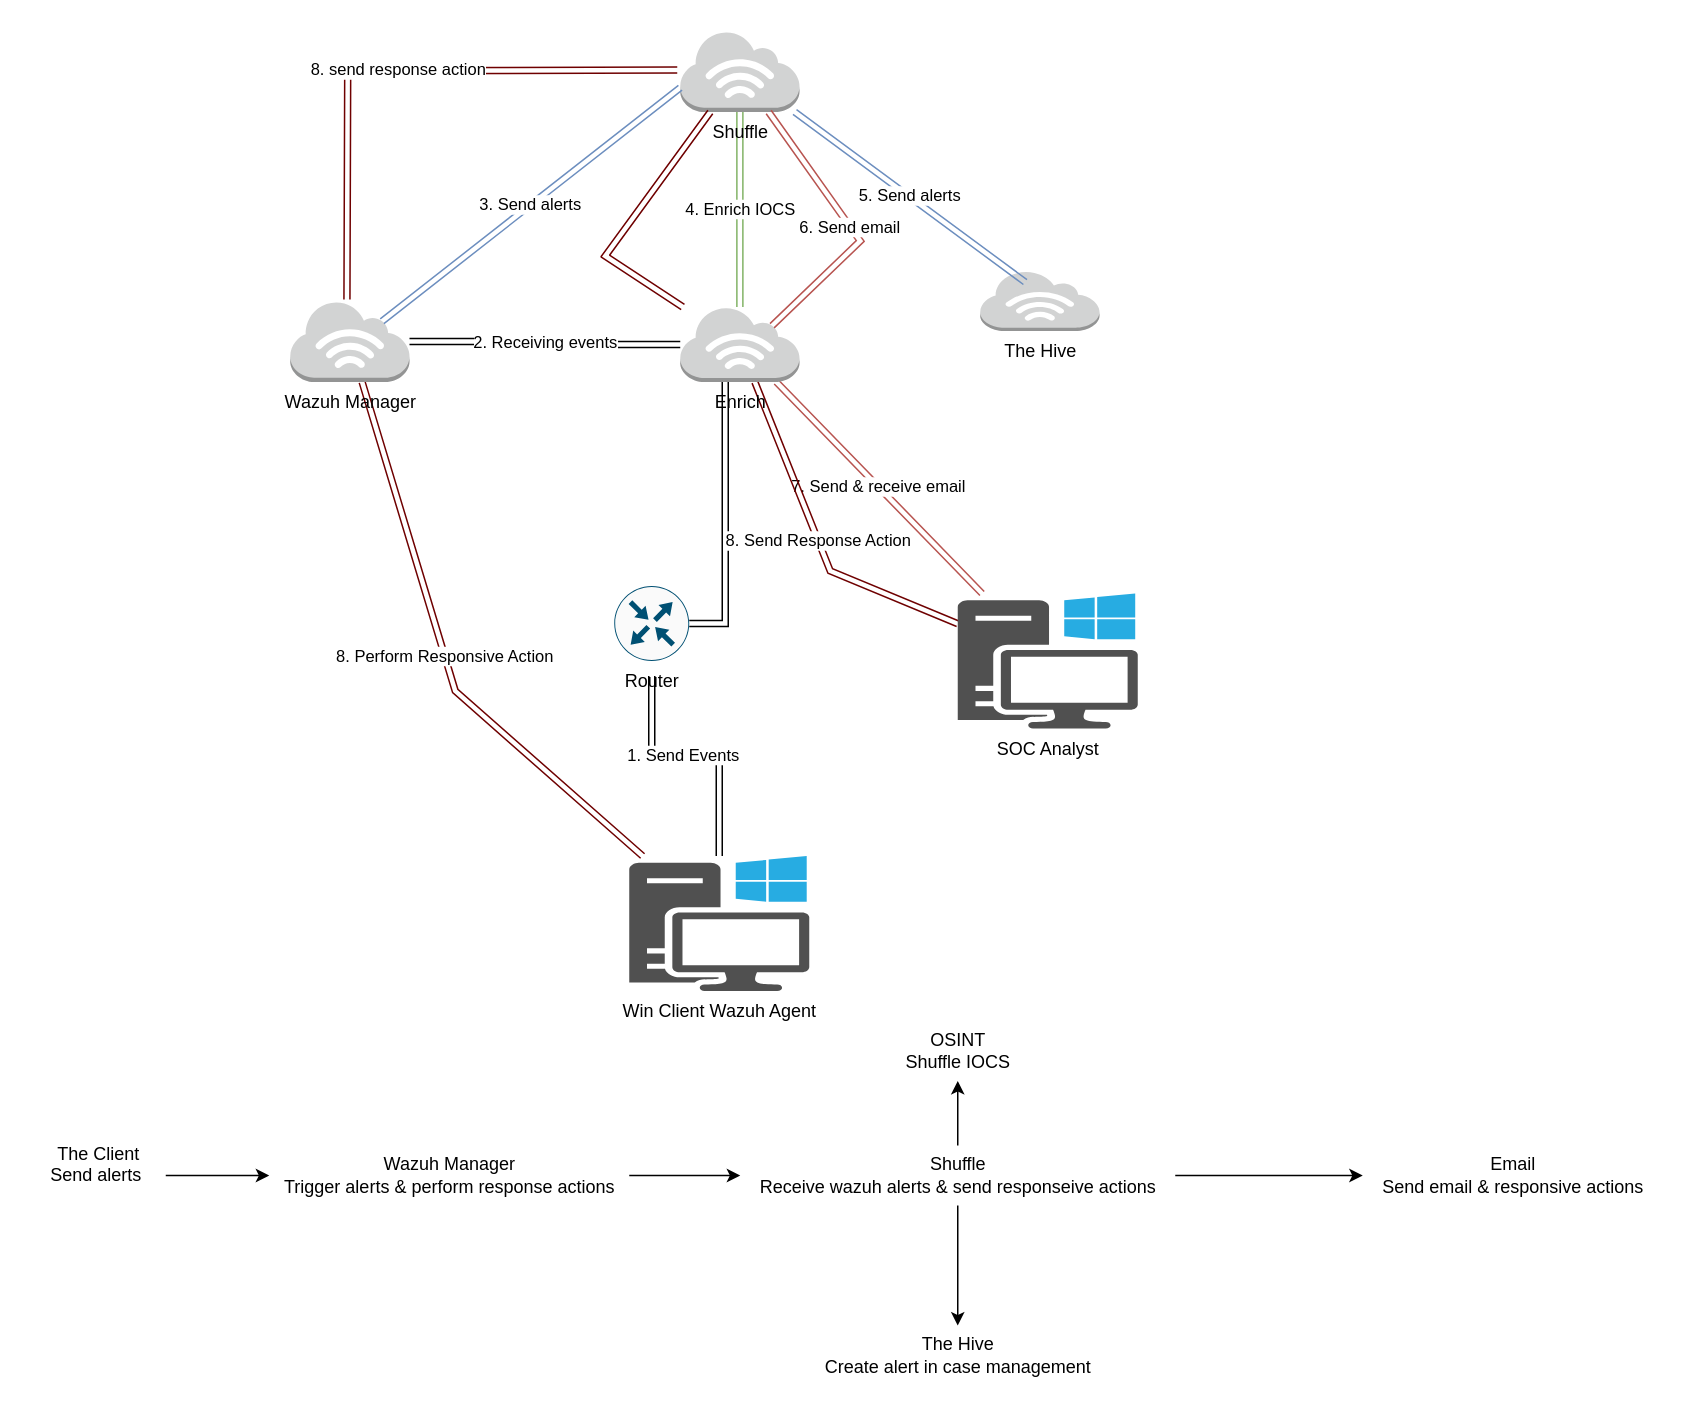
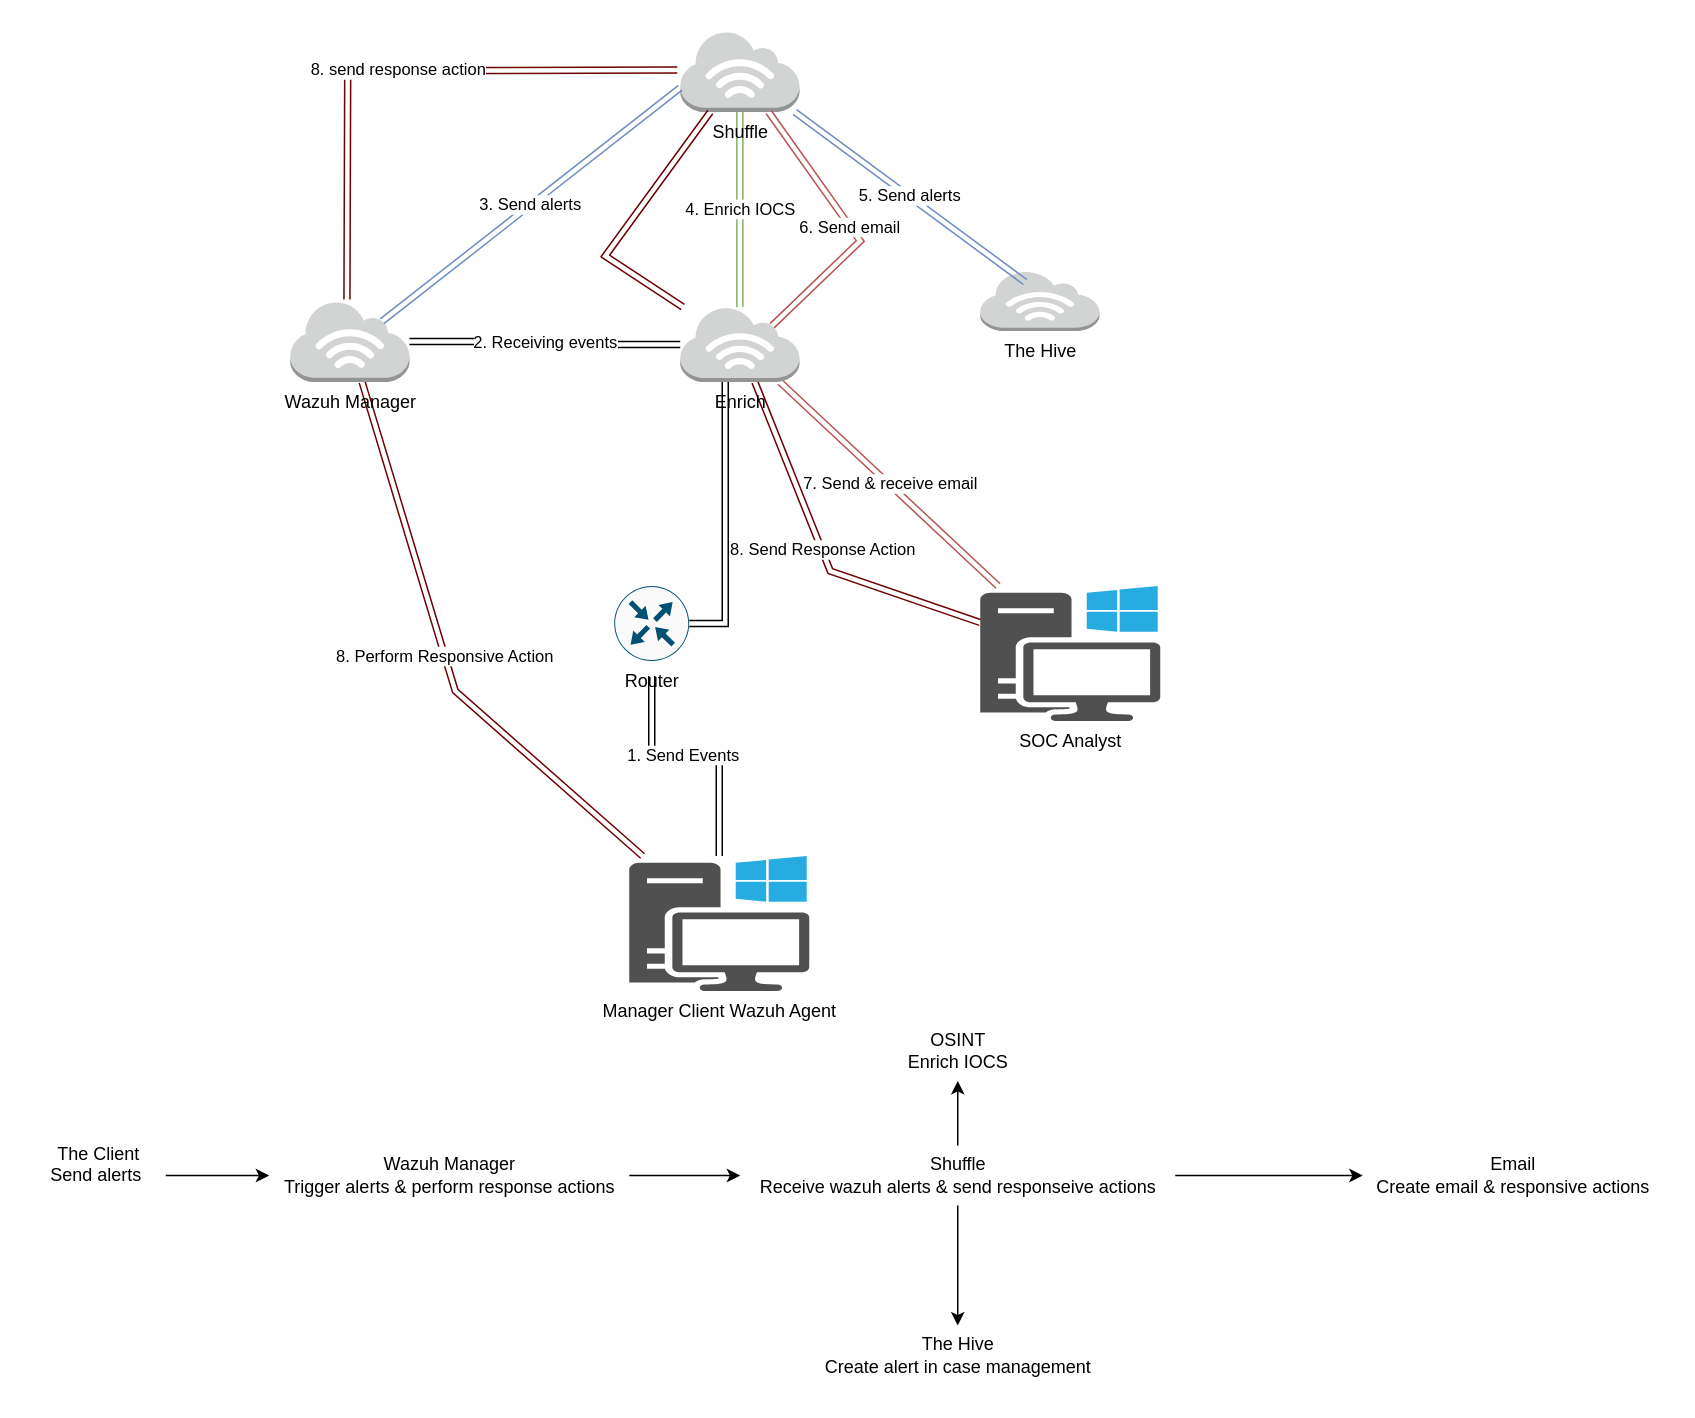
(1048, 661) -> (1070, 653)
(720, 1012) -> (720, 1012)
(959, 1051) -> (959, 1051)
(1514, 1175) -> (1514, 1175)
